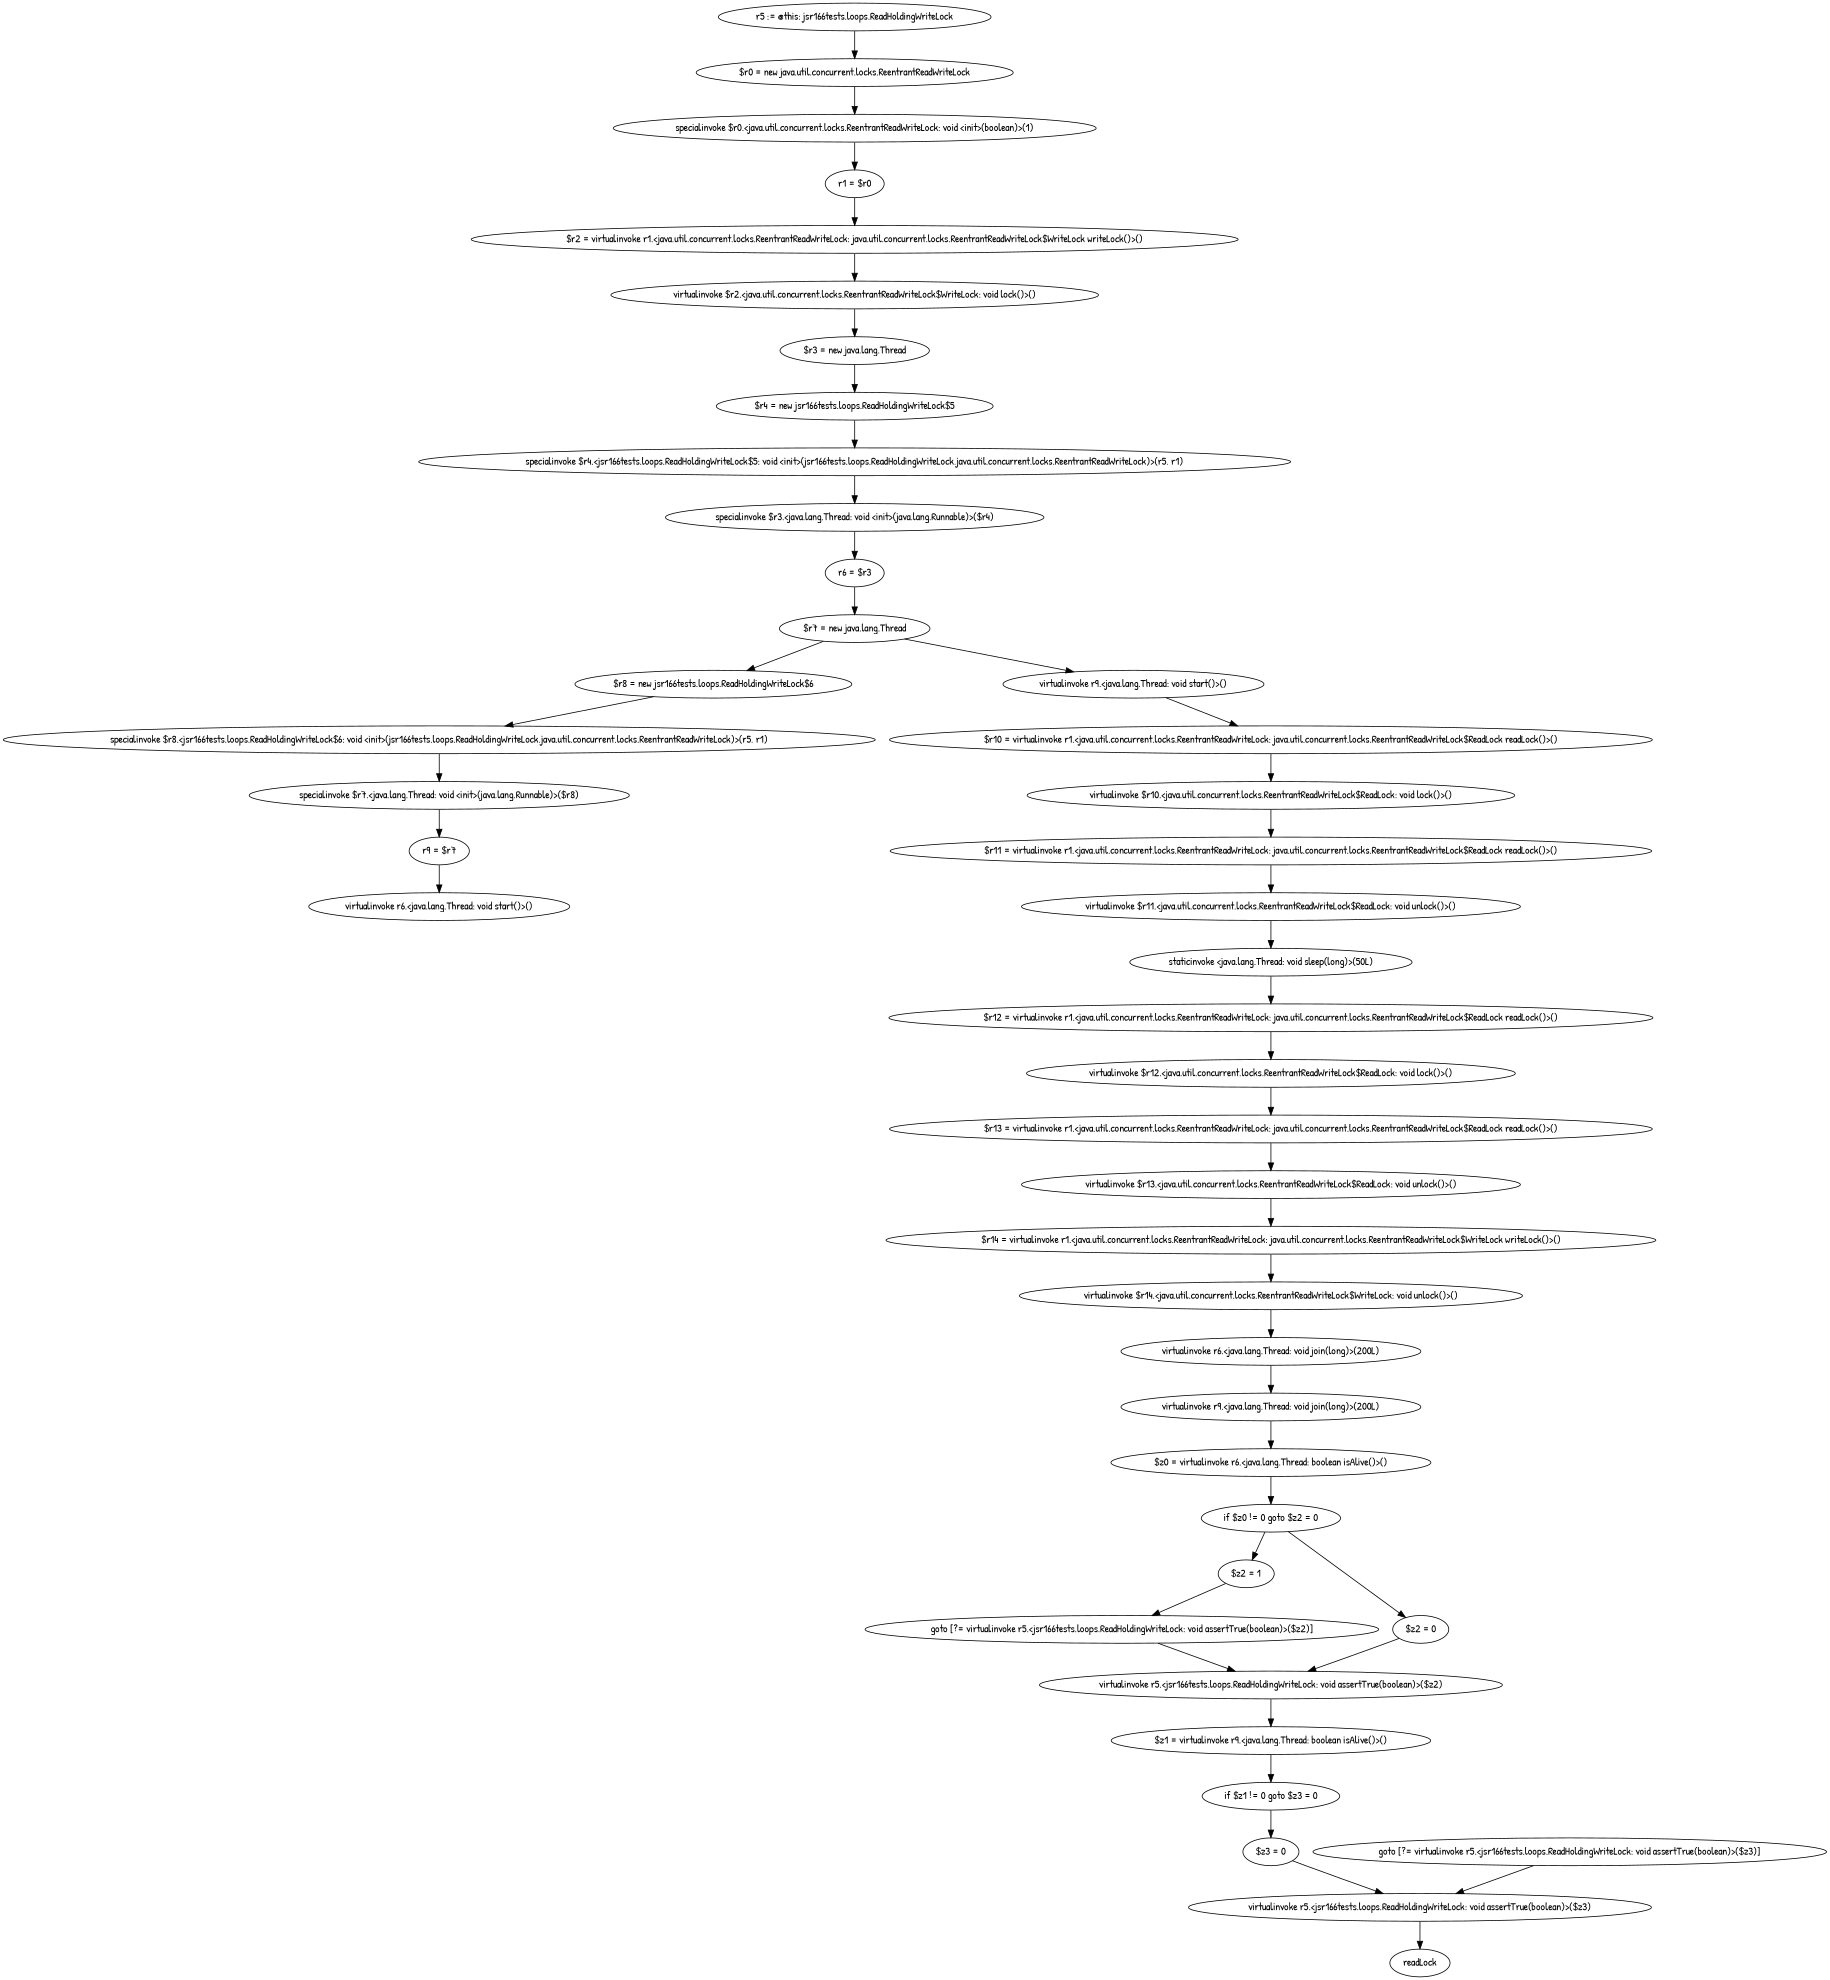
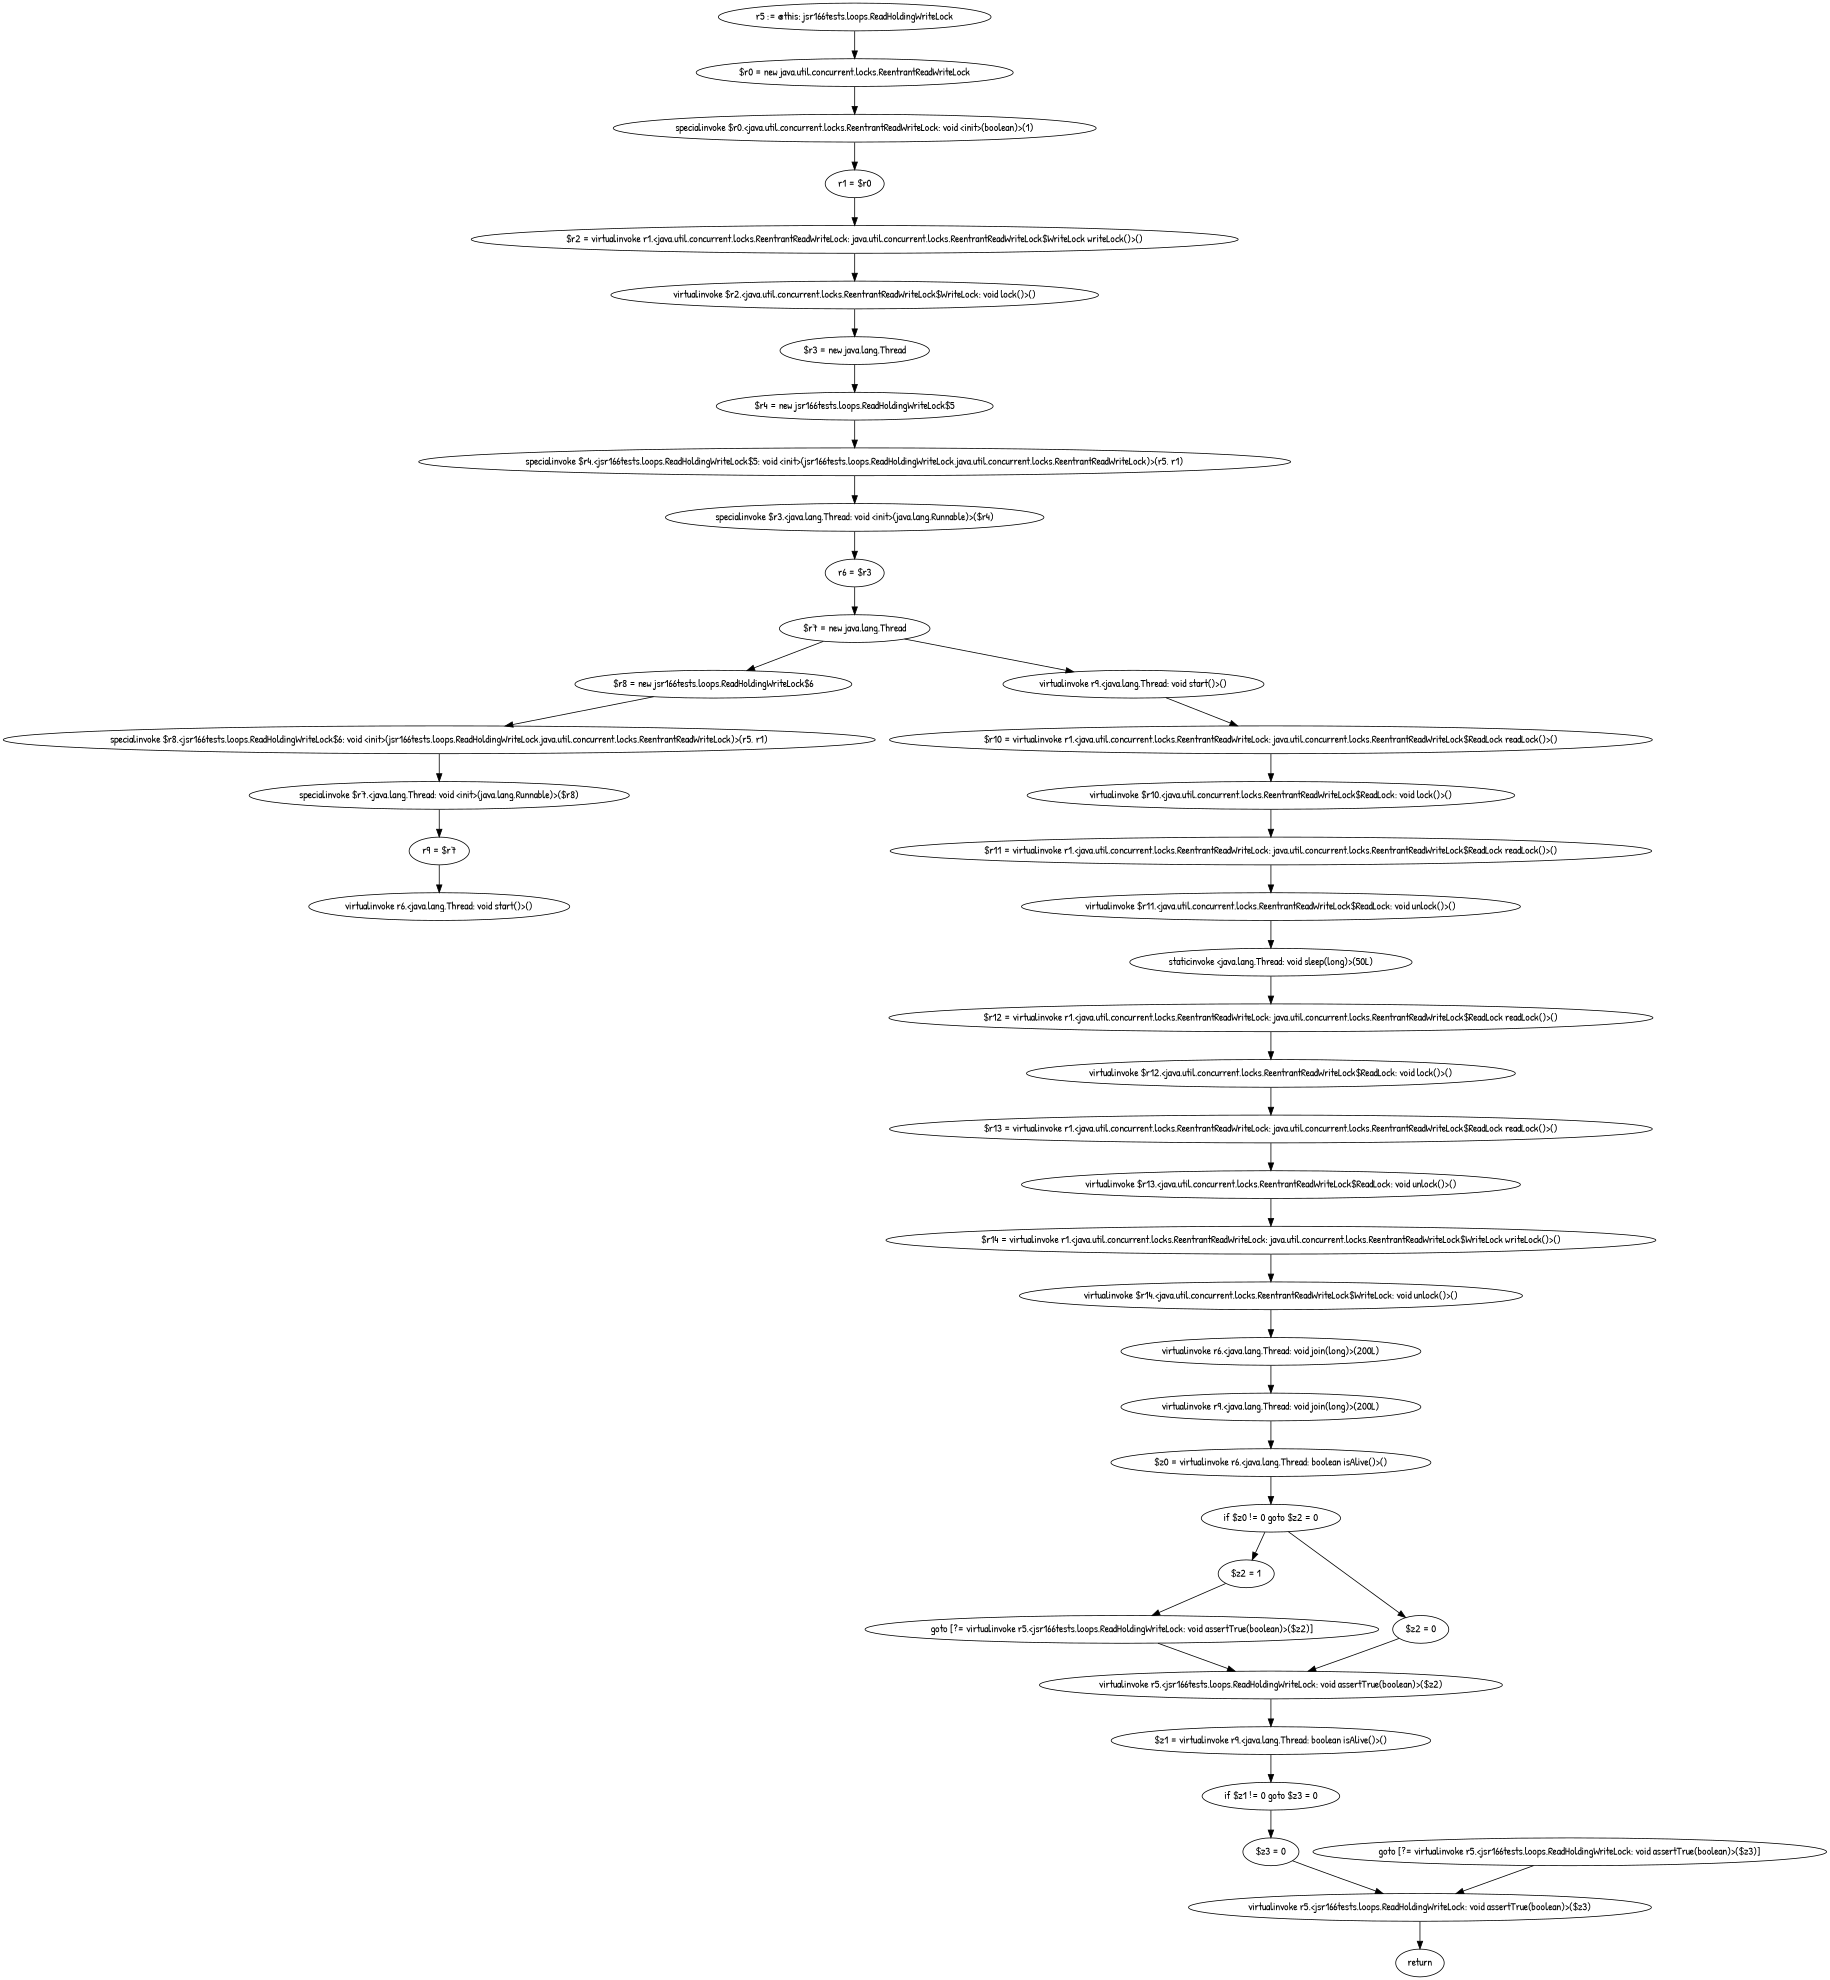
(1420, 1963) -> (1420, 1963)
